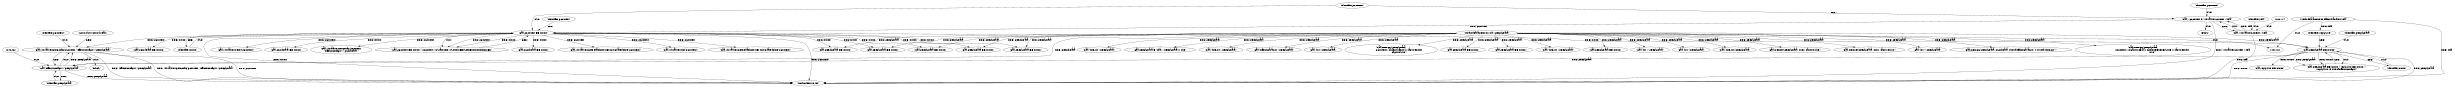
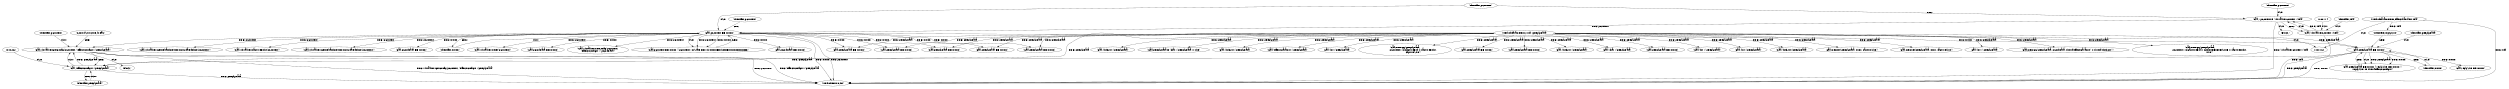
(681, 50) -> (257, 50)
none -> (1617, 50)
